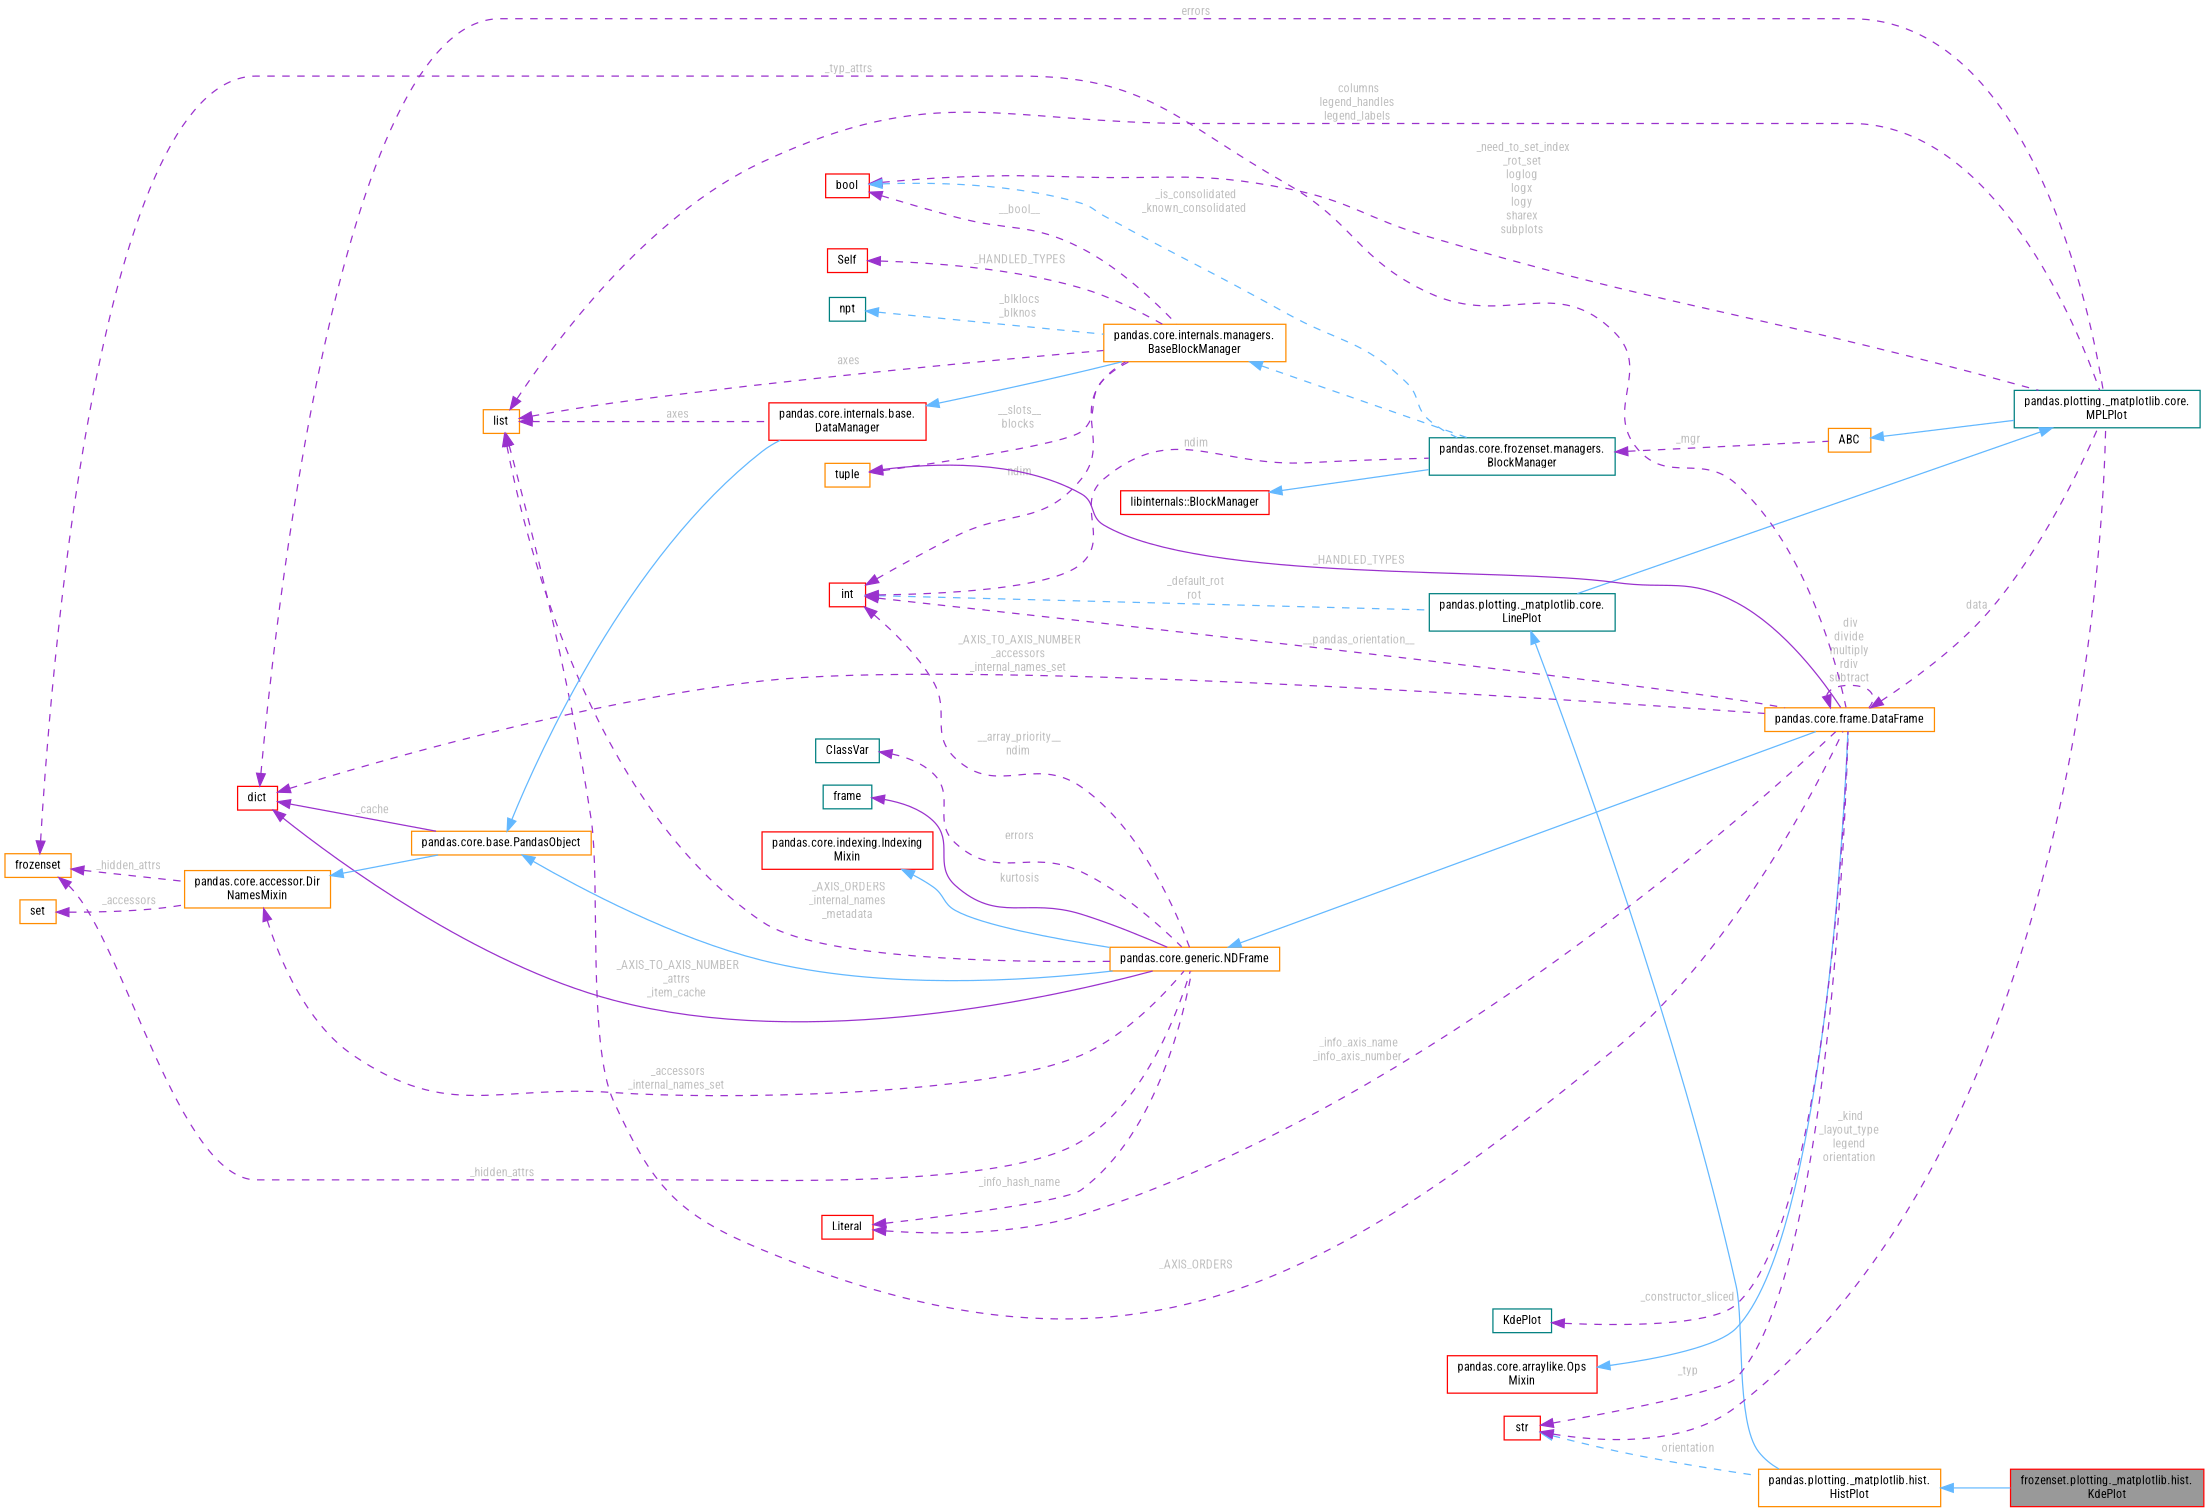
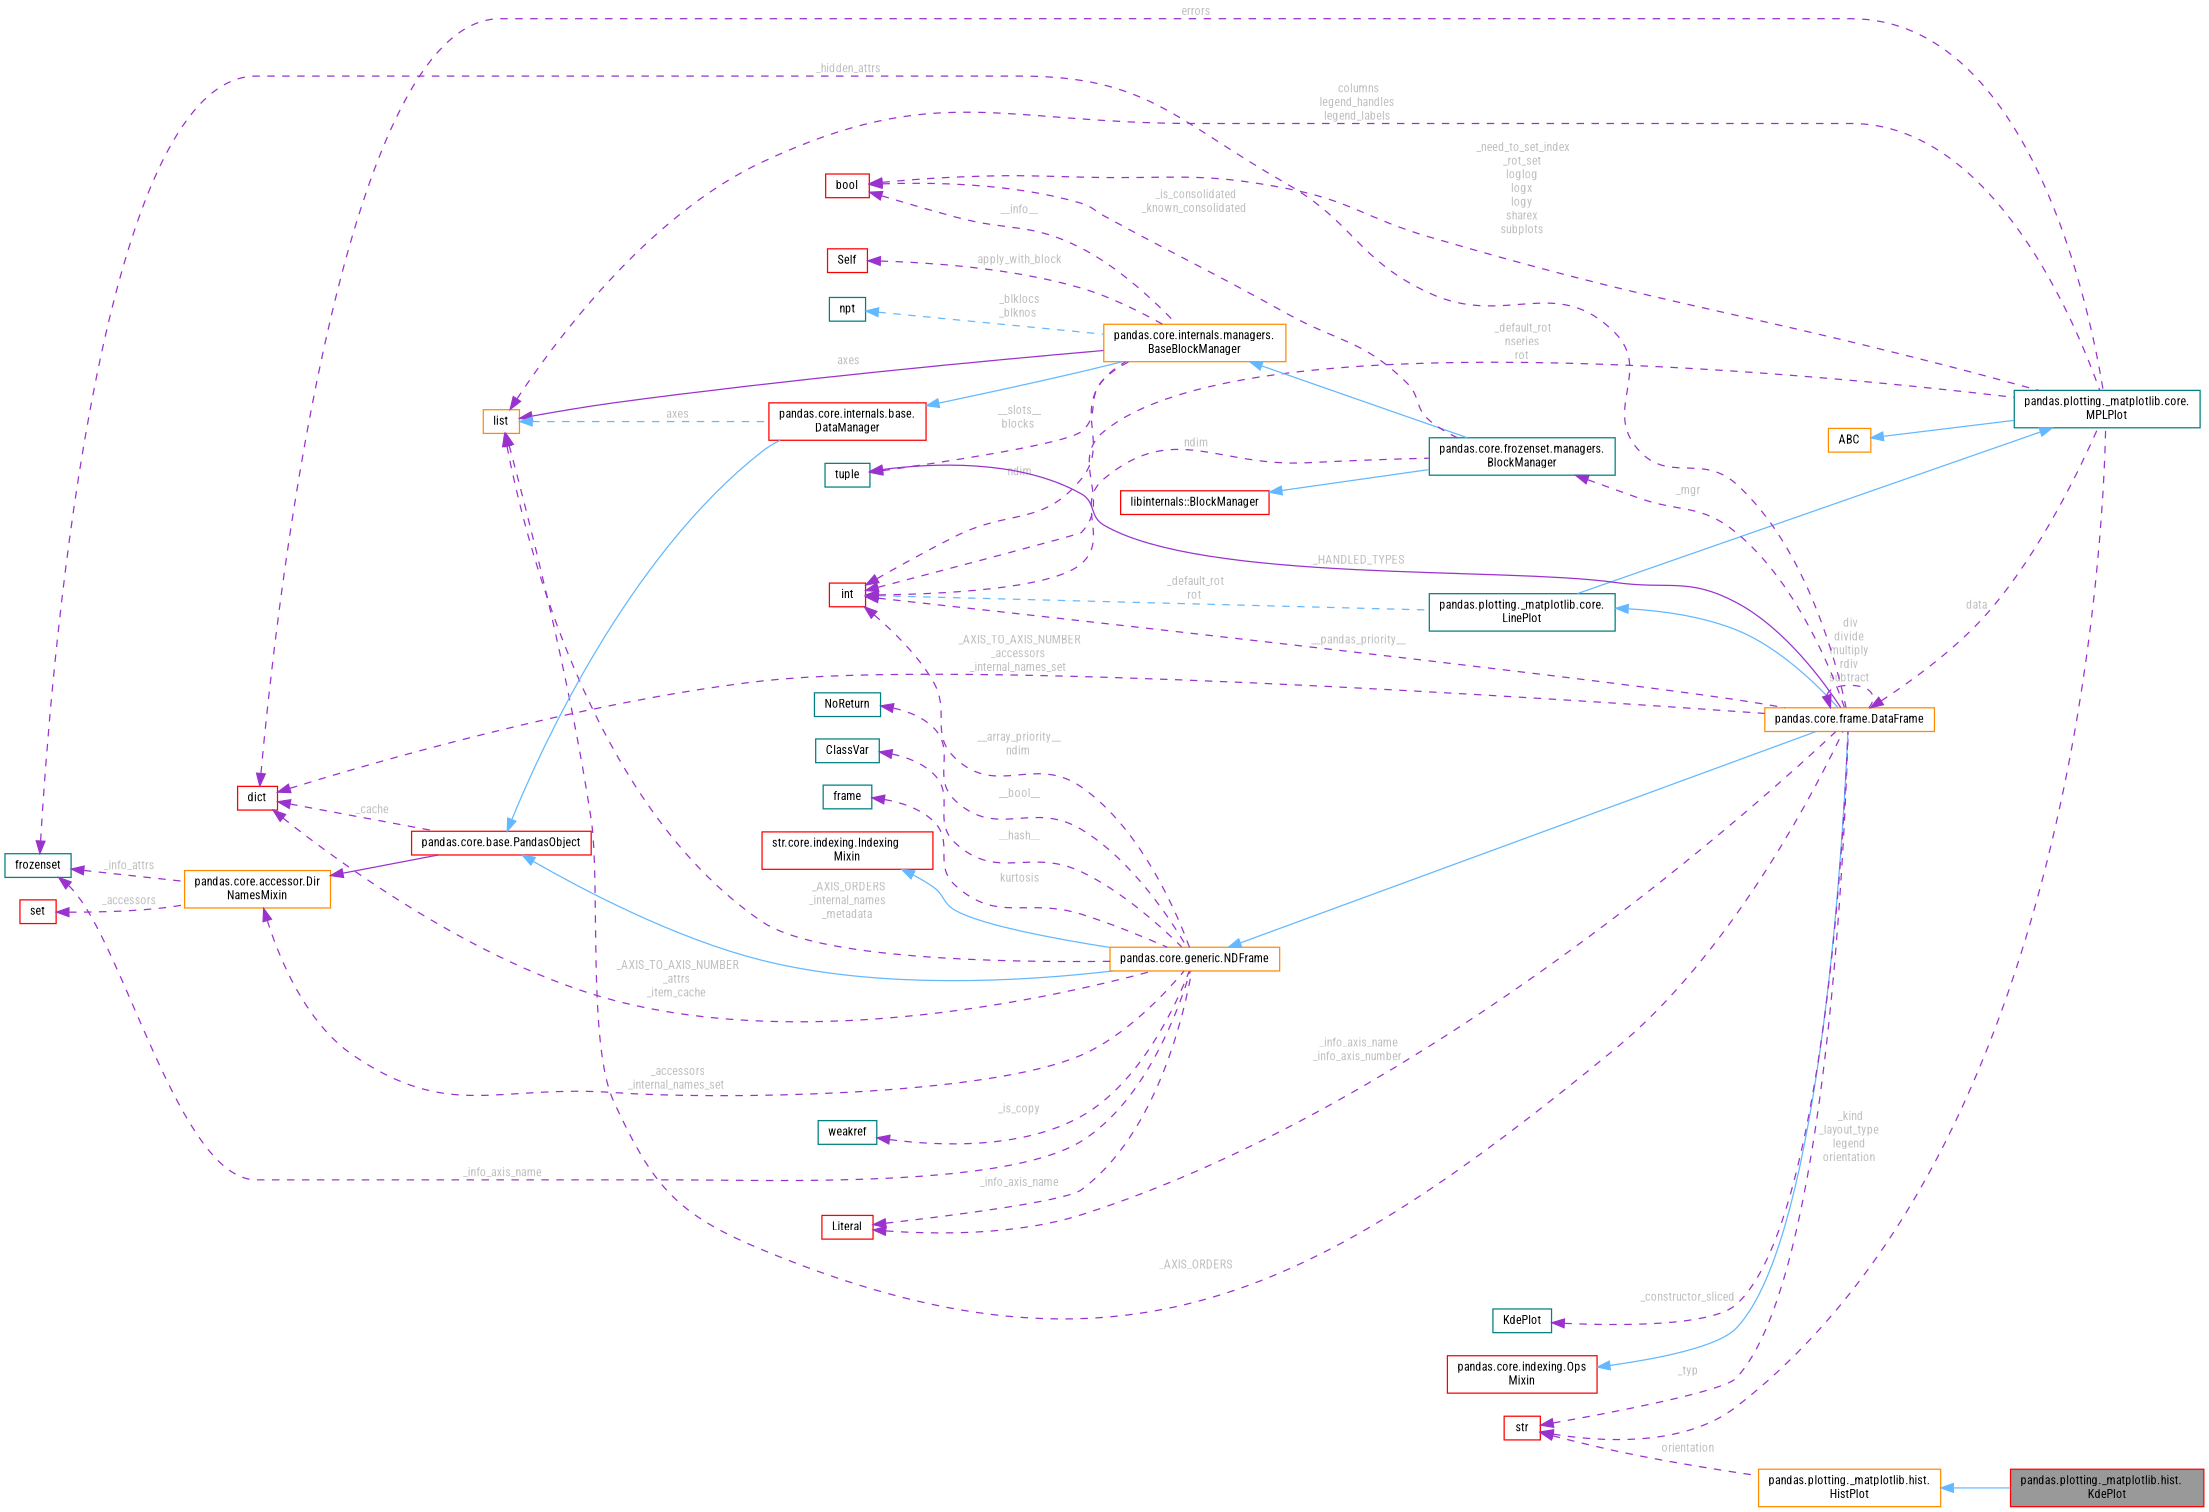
(847, 69) -> (847, 69)
(1018, 210) -> (1018, 210)
(1018, 260) -> (1018, 260)
(1191, 262) -> (1191, 262)
none -> (1364, 367)
(817, 378) -> (817, 378)
(1365, 402) -> (1365, 402)
(650, 422) -> (650, 422)
(1728, 446) -> (1754, 550)
(847, 475) -> (847, 475)
(1358, 640) -> (1358, 640)
none -> (847, 705)
(363, 818) -> (363, 818)
(1018, 836) -> (1018, 836)
(501, 843) -> (501, 843)
(847, 851) -> (847, 851)
(390, 864) -> (390, 864)
(38, 866) -> (38, 866)
(128, 866) -> (128, 866)
(1000, 907) -> (1000, 907)
(38, 912) -> (38, 912)
(695, 1015) -> (695, 1015)
(1675, 1055) -> (1745, 634)
none -> (847, 1132)
(501, 1173) -> (501, 1173)
(1018, 1183) -> (1018, 1183)
(1522, 1374) -> (1522, 1374)
(1655, 1459) -> (1655, 1459)
(2107, 1488) -> (2107, 1488)
